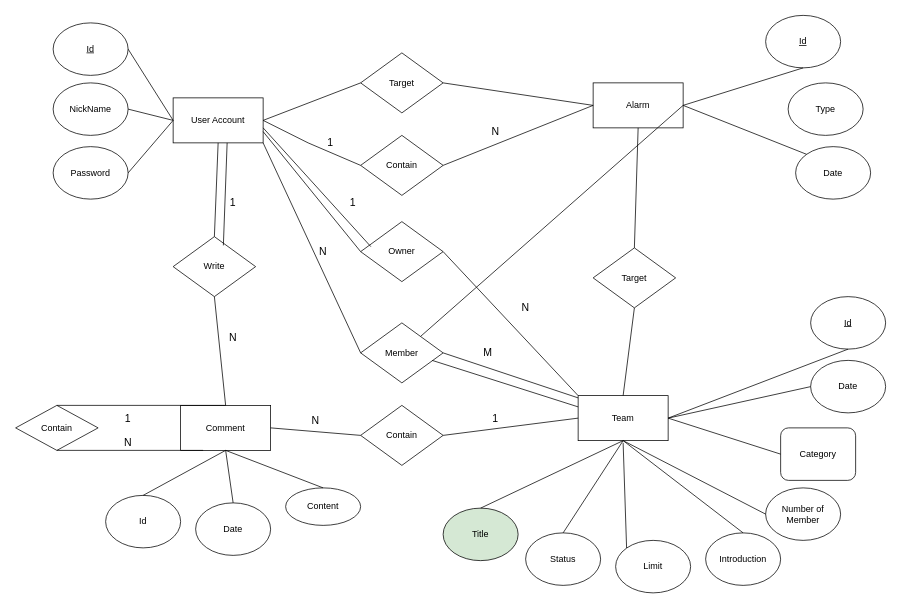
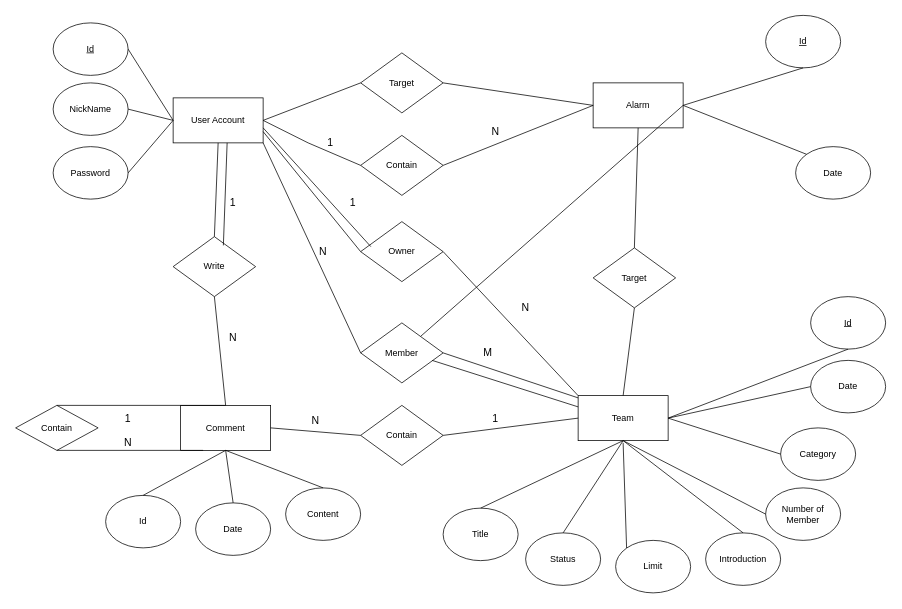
(825, 109) -> none
(818, 454) -> (818, 454)
(323, 507) -> (323, 514)
(480, 534) -> (480, 534)
